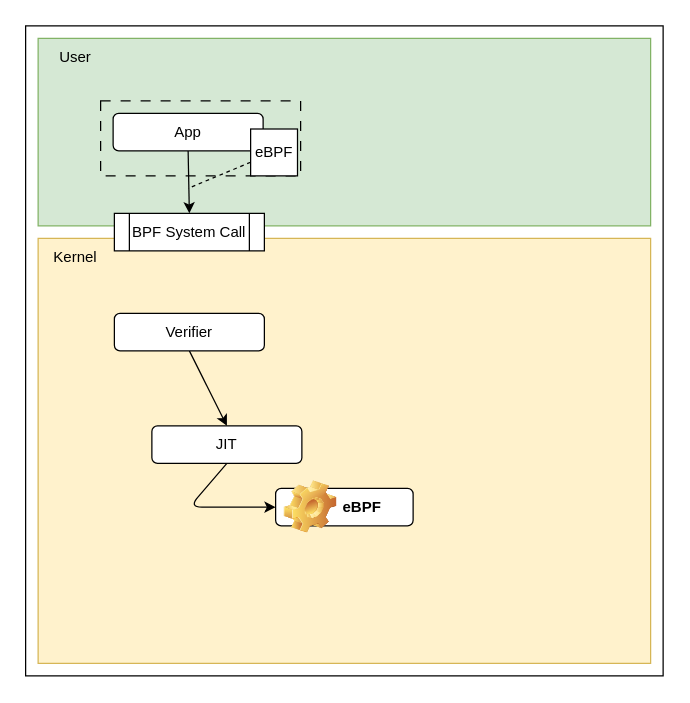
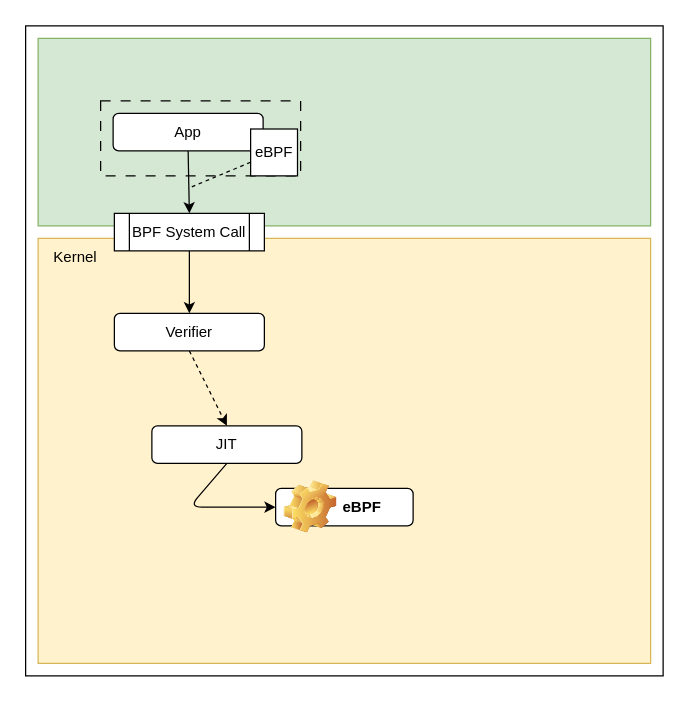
(76, 57) -> none
none -> (189, 278)
(207, 385) -> (207, 385)
